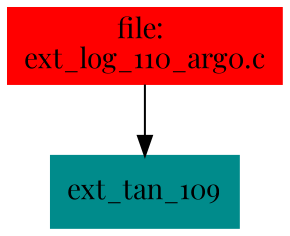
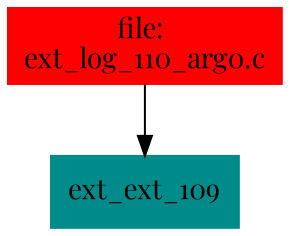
(145, 192) -> (145, 192)
